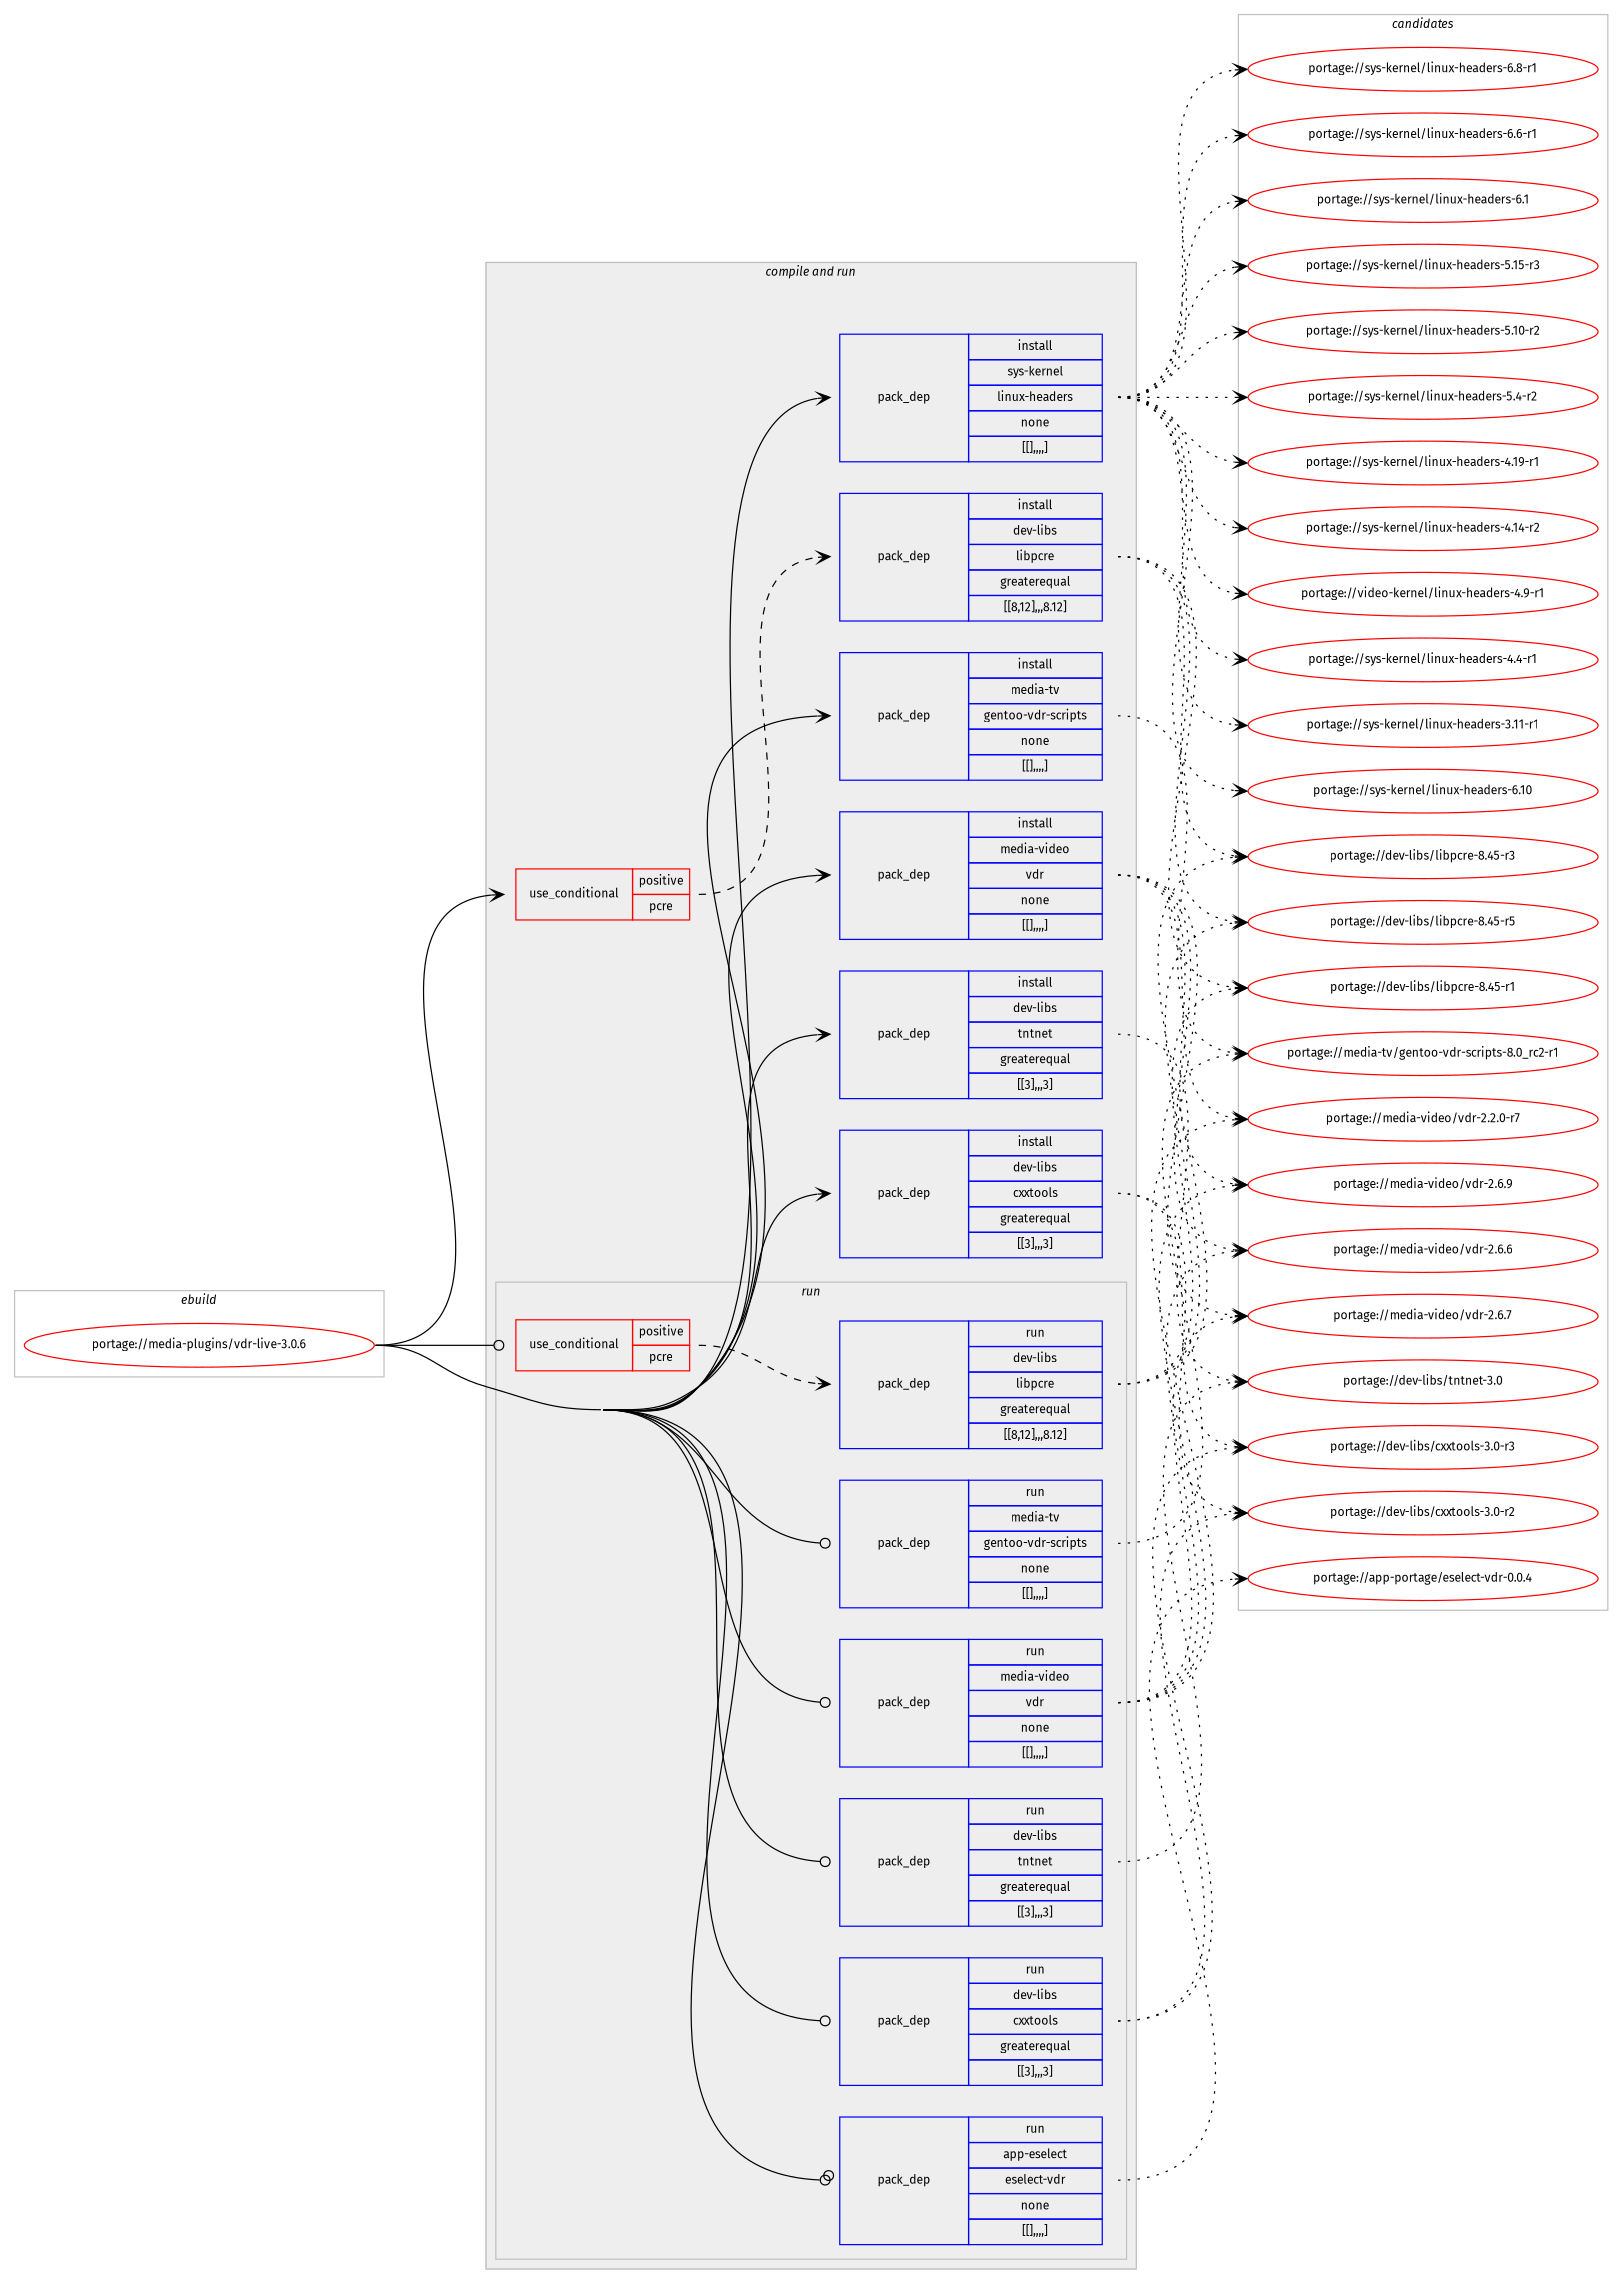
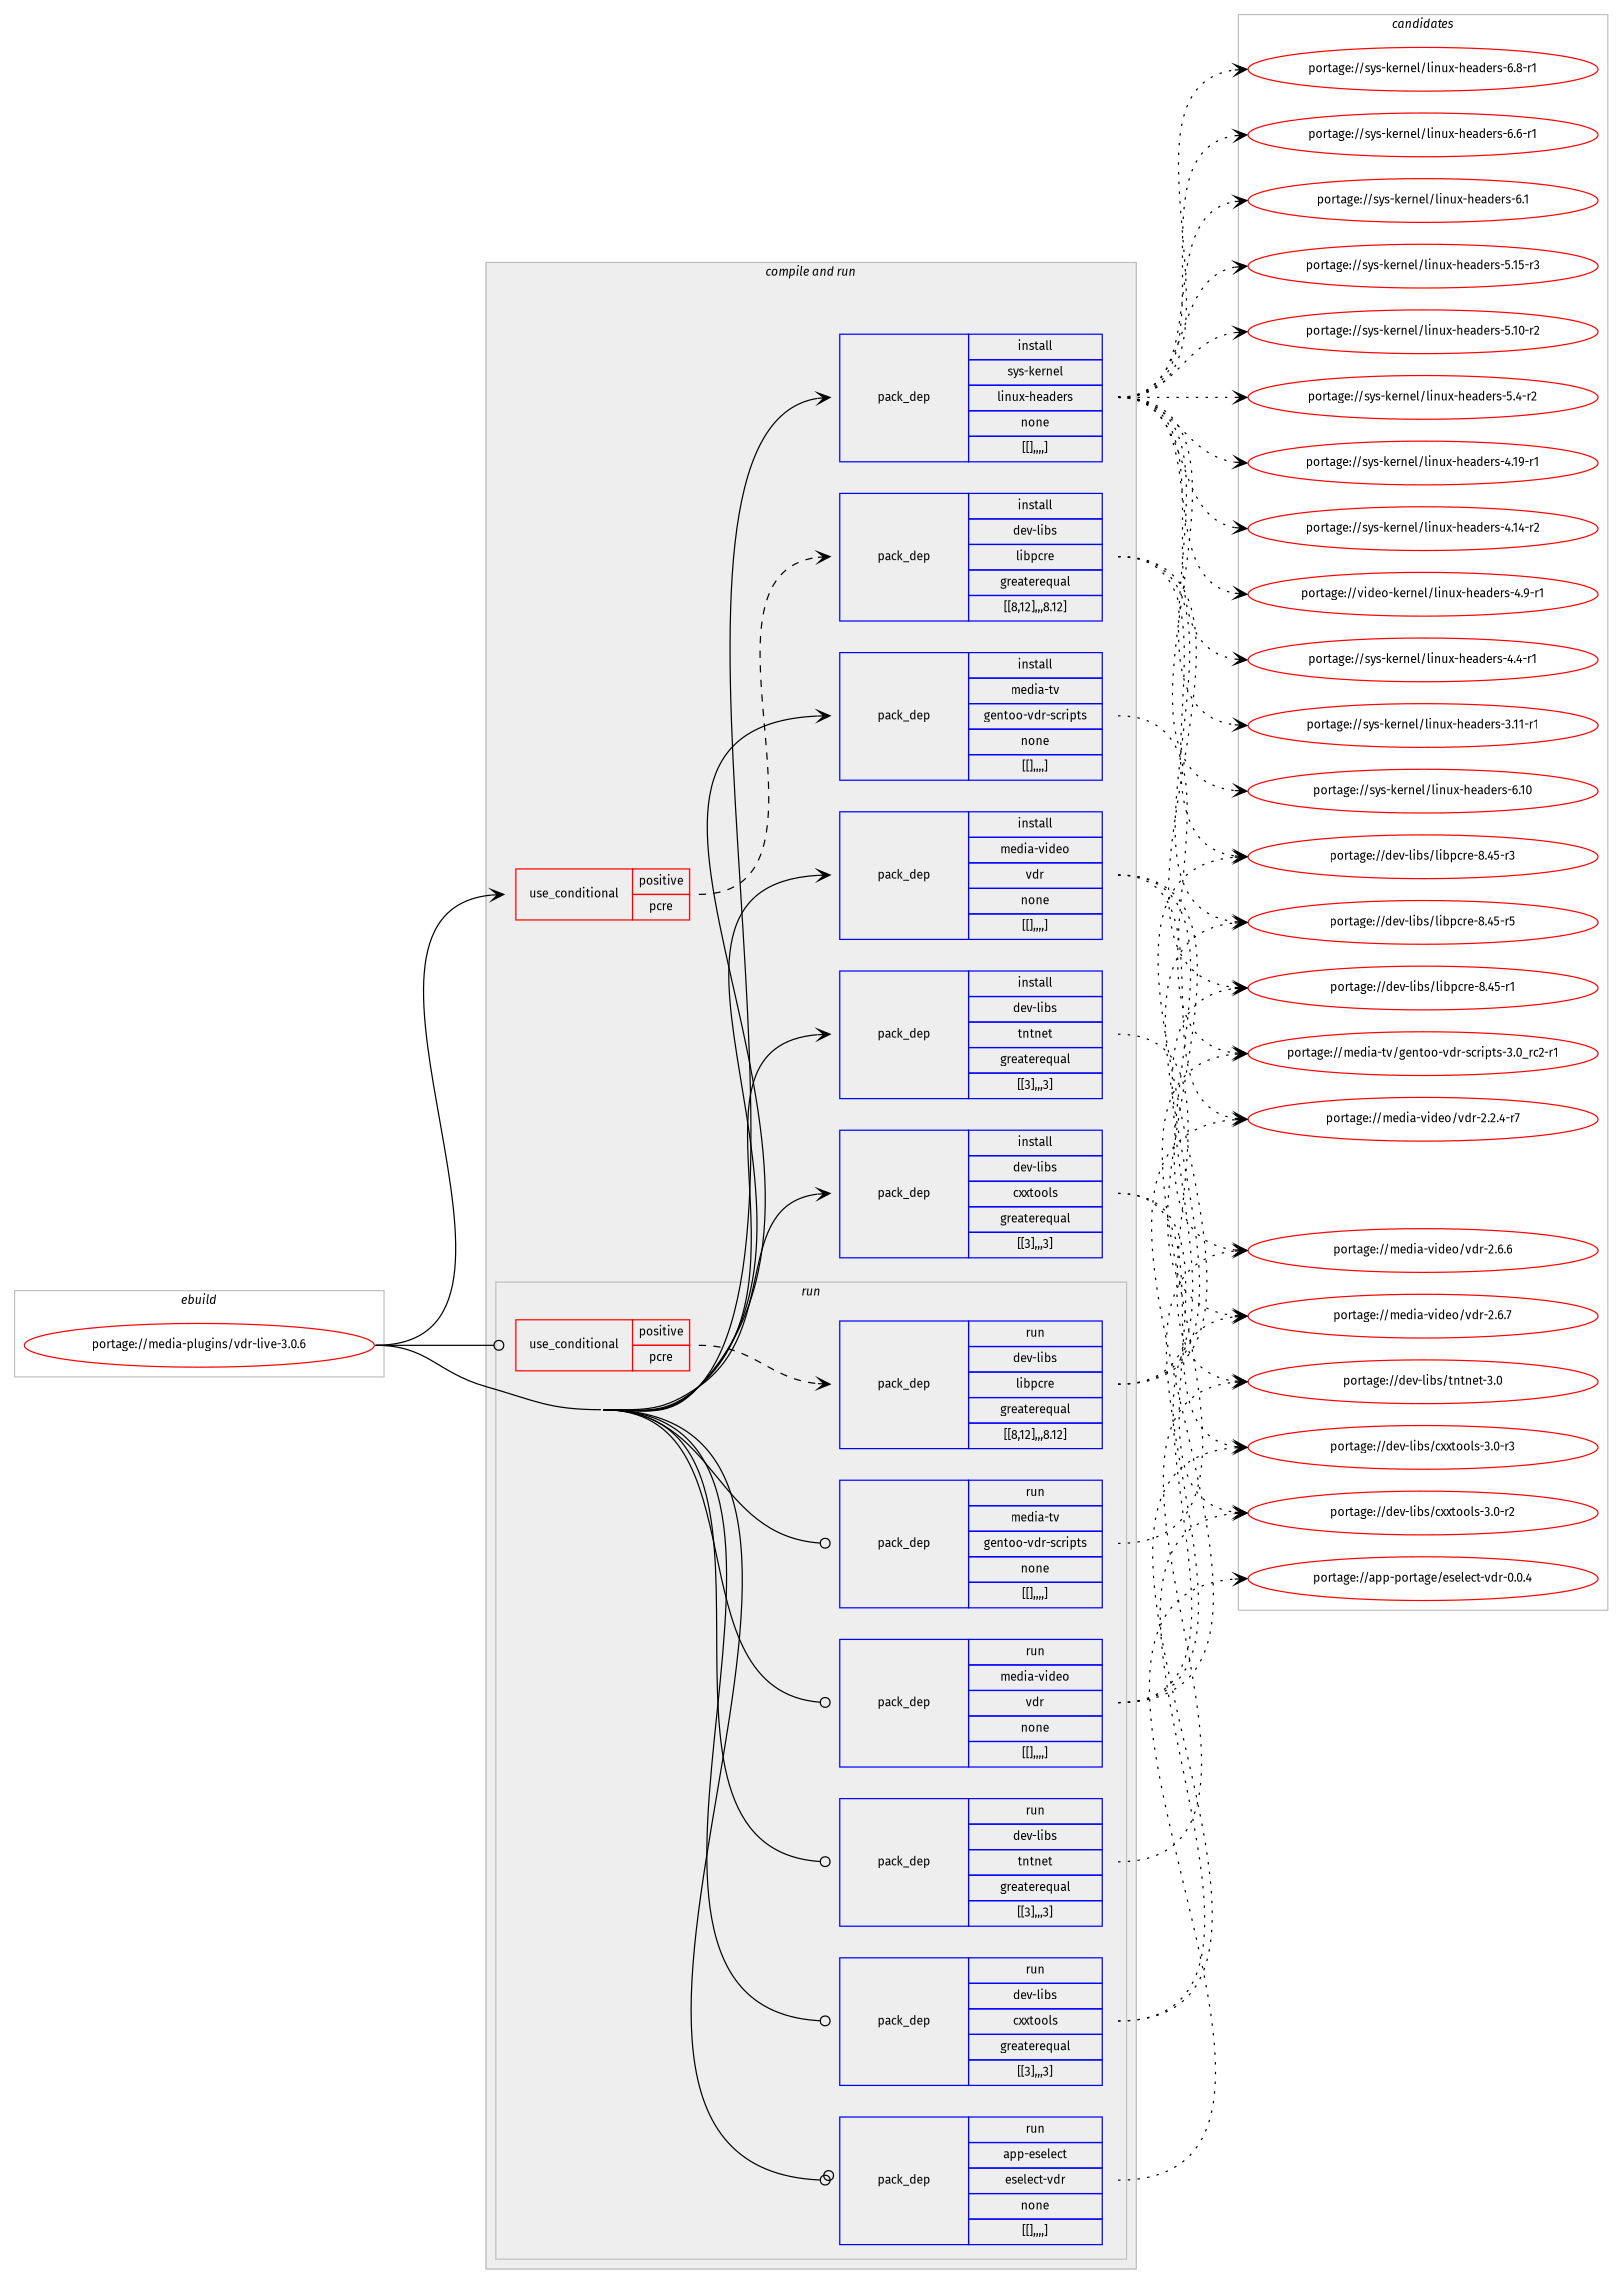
(1423, 1054) -> (1423, 1054)
(1423, 1119) -> (1423, 1119)
(1423, 1185) -> none
